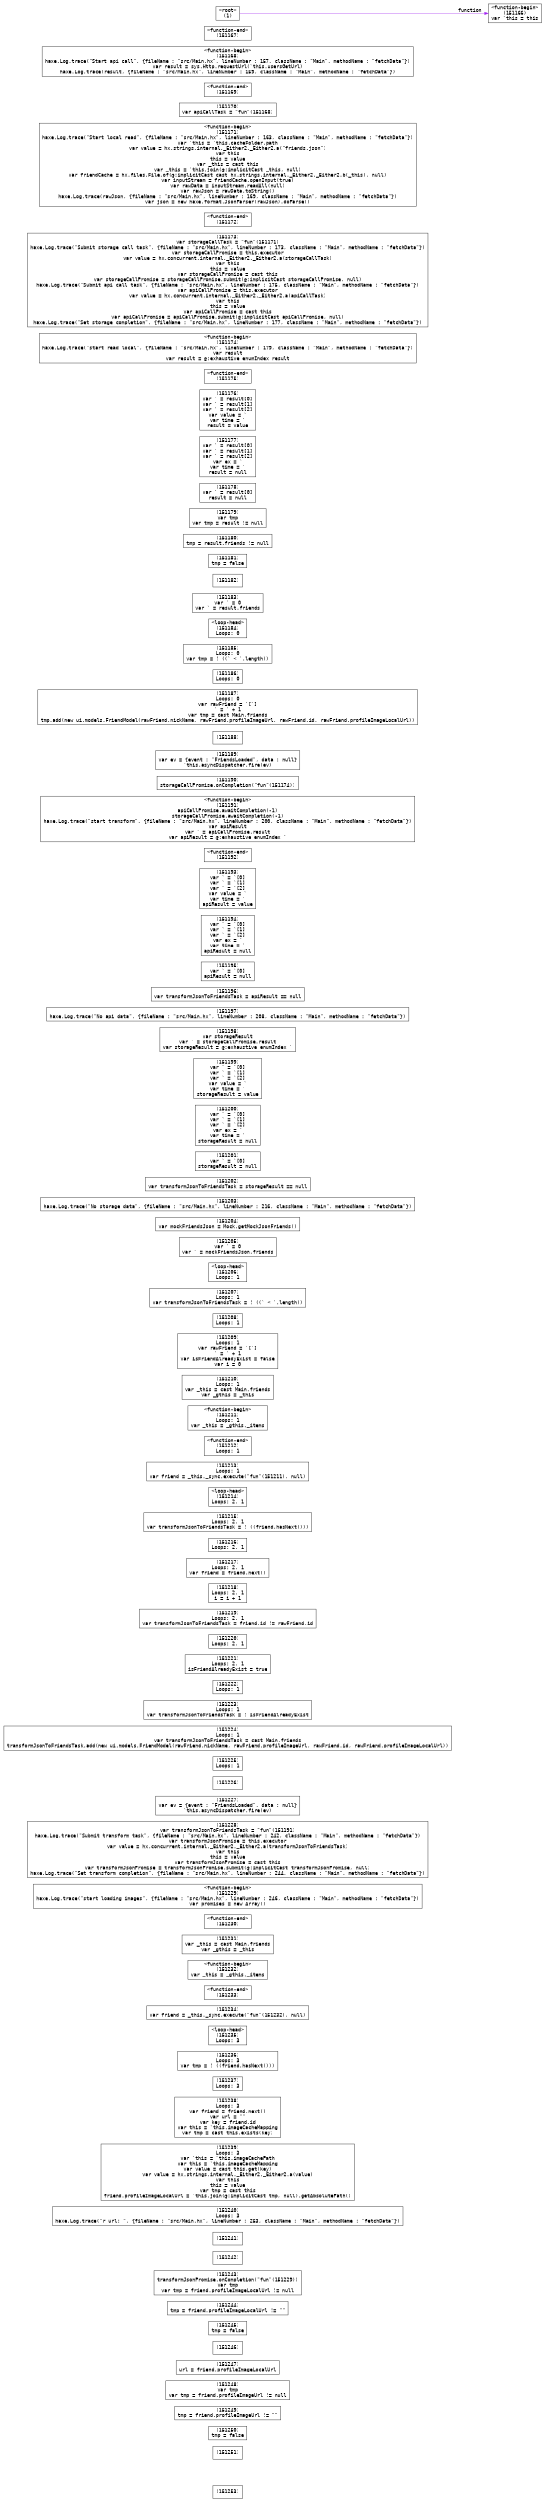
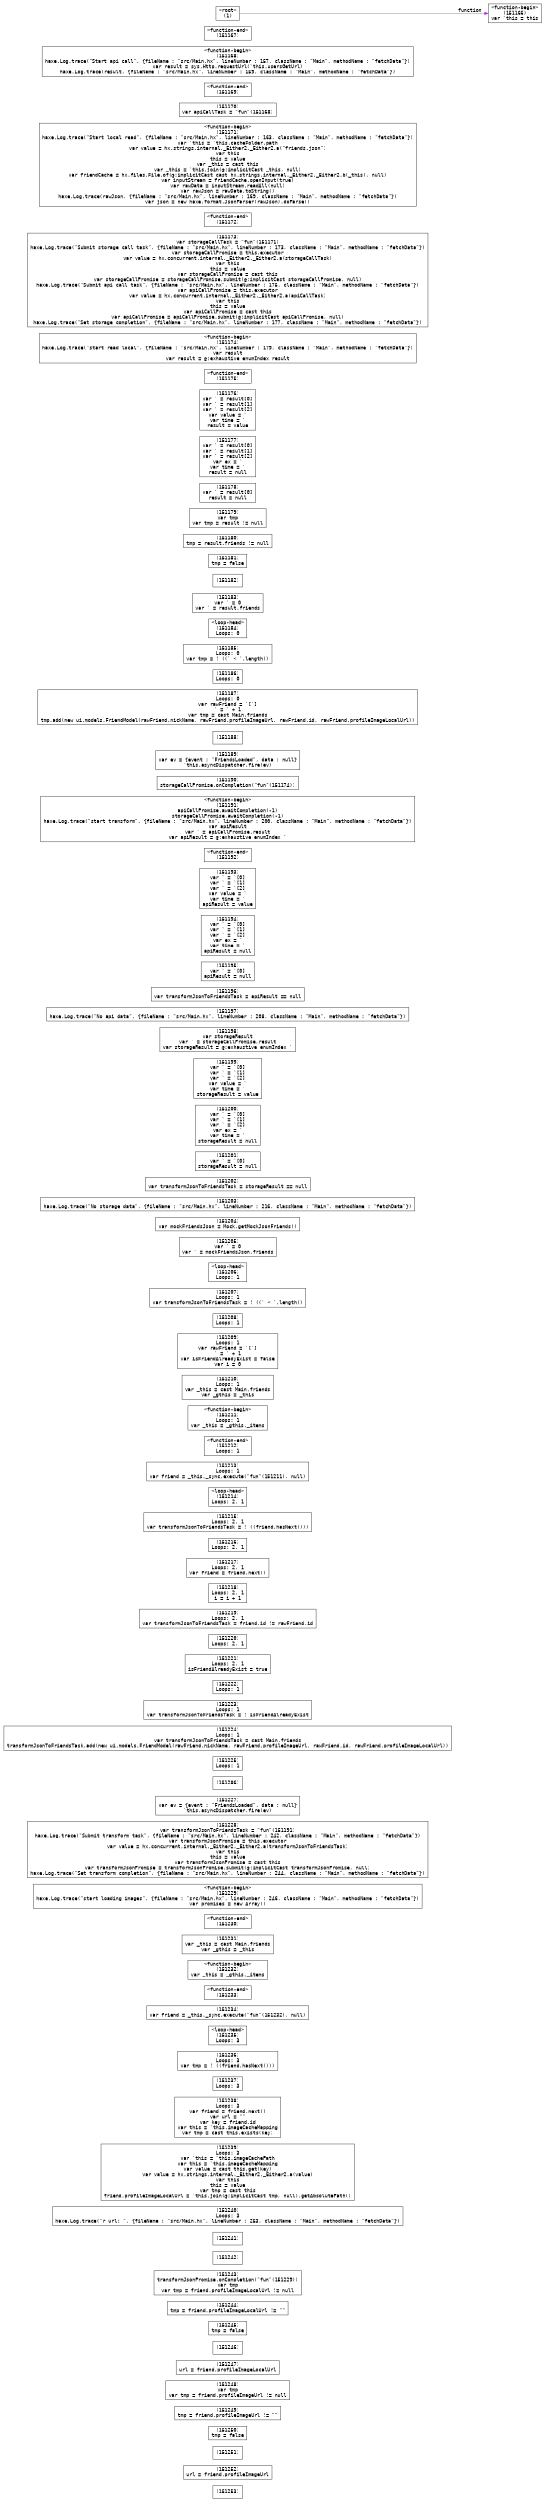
(228, 1783) -> (228, 1783)
none -> (228, 2472)
